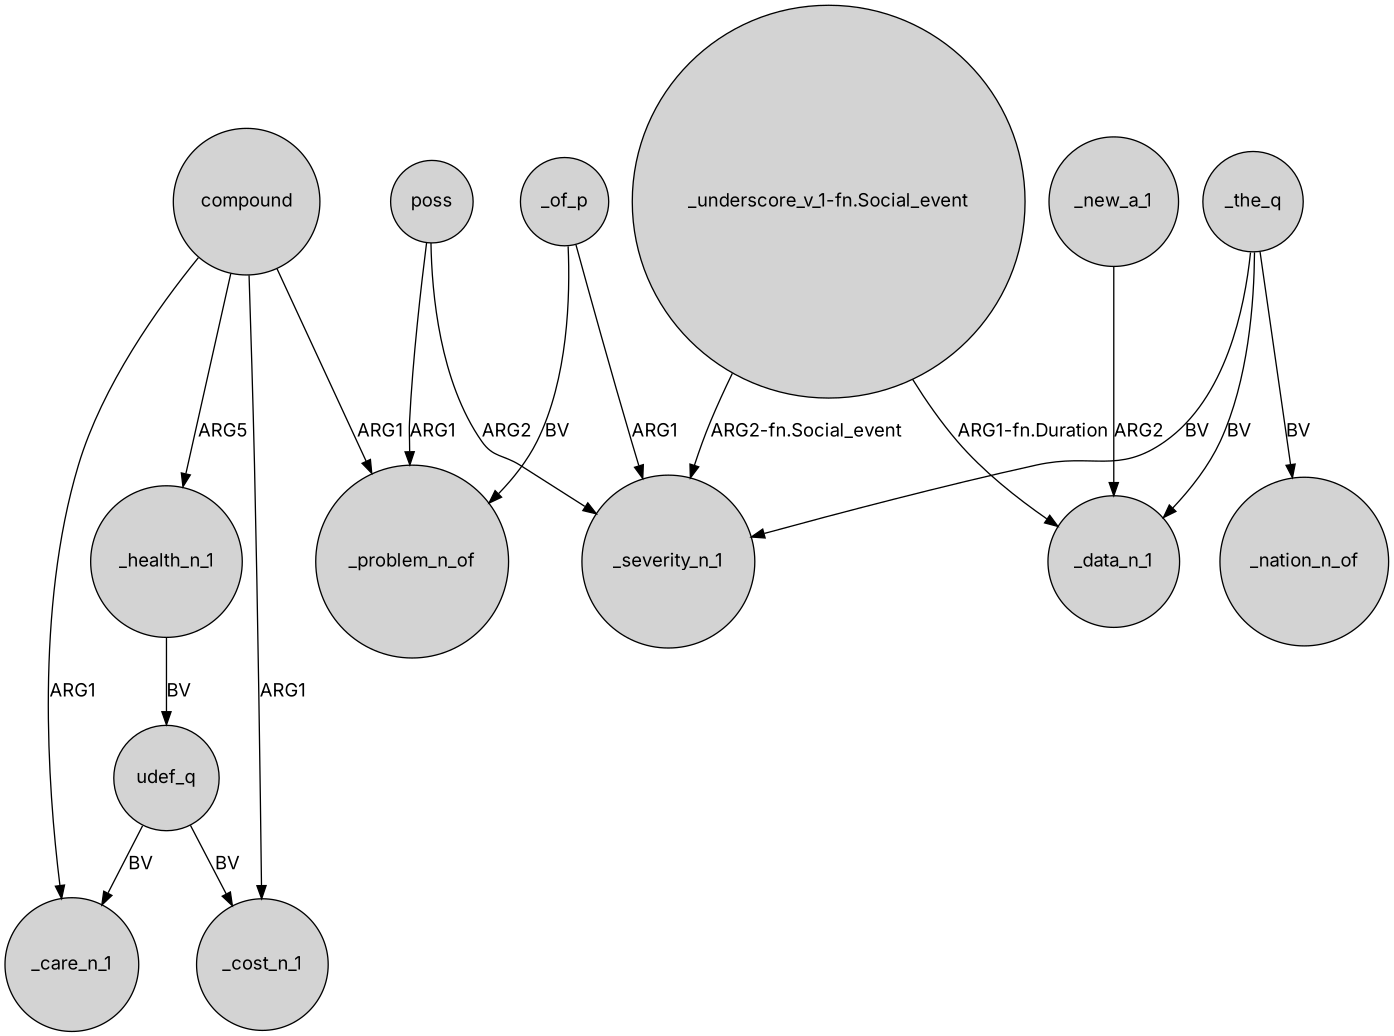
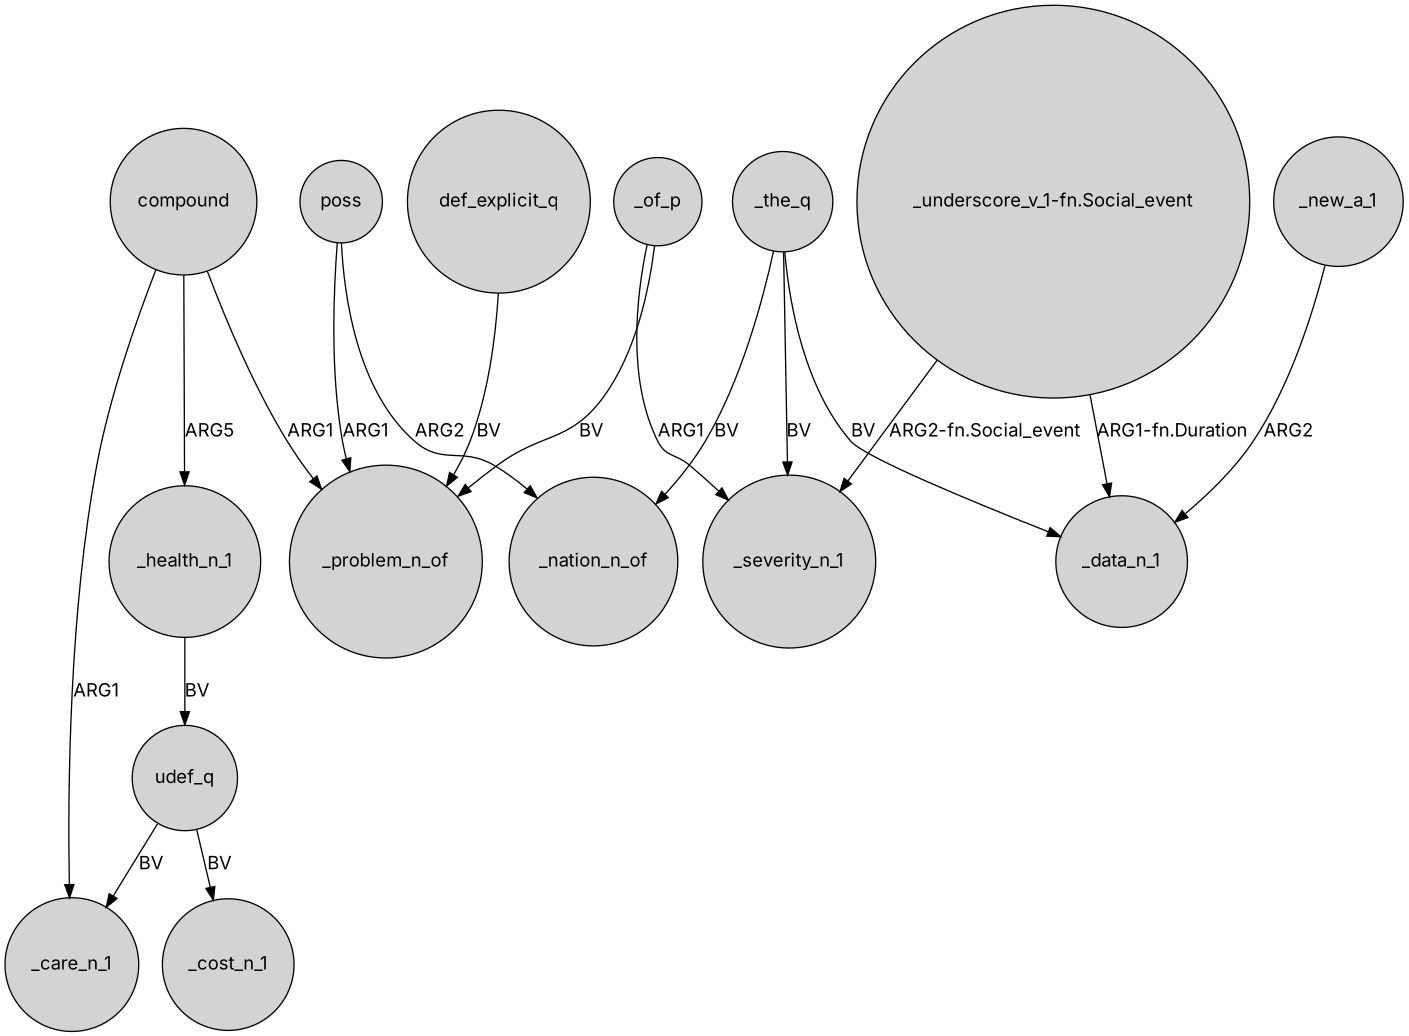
none -> (499, 202)
(462, 404) -> (385, 406)
(257, 580) -> none
